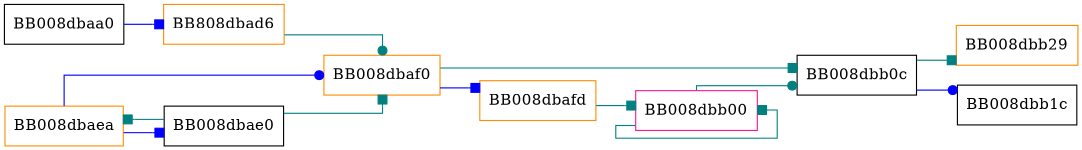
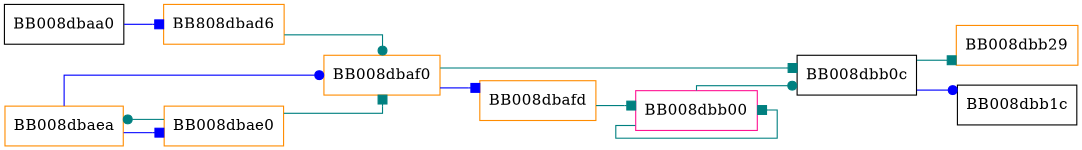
(149, 119) -> (148, 119)
(224, 126) -> (224, 126)
